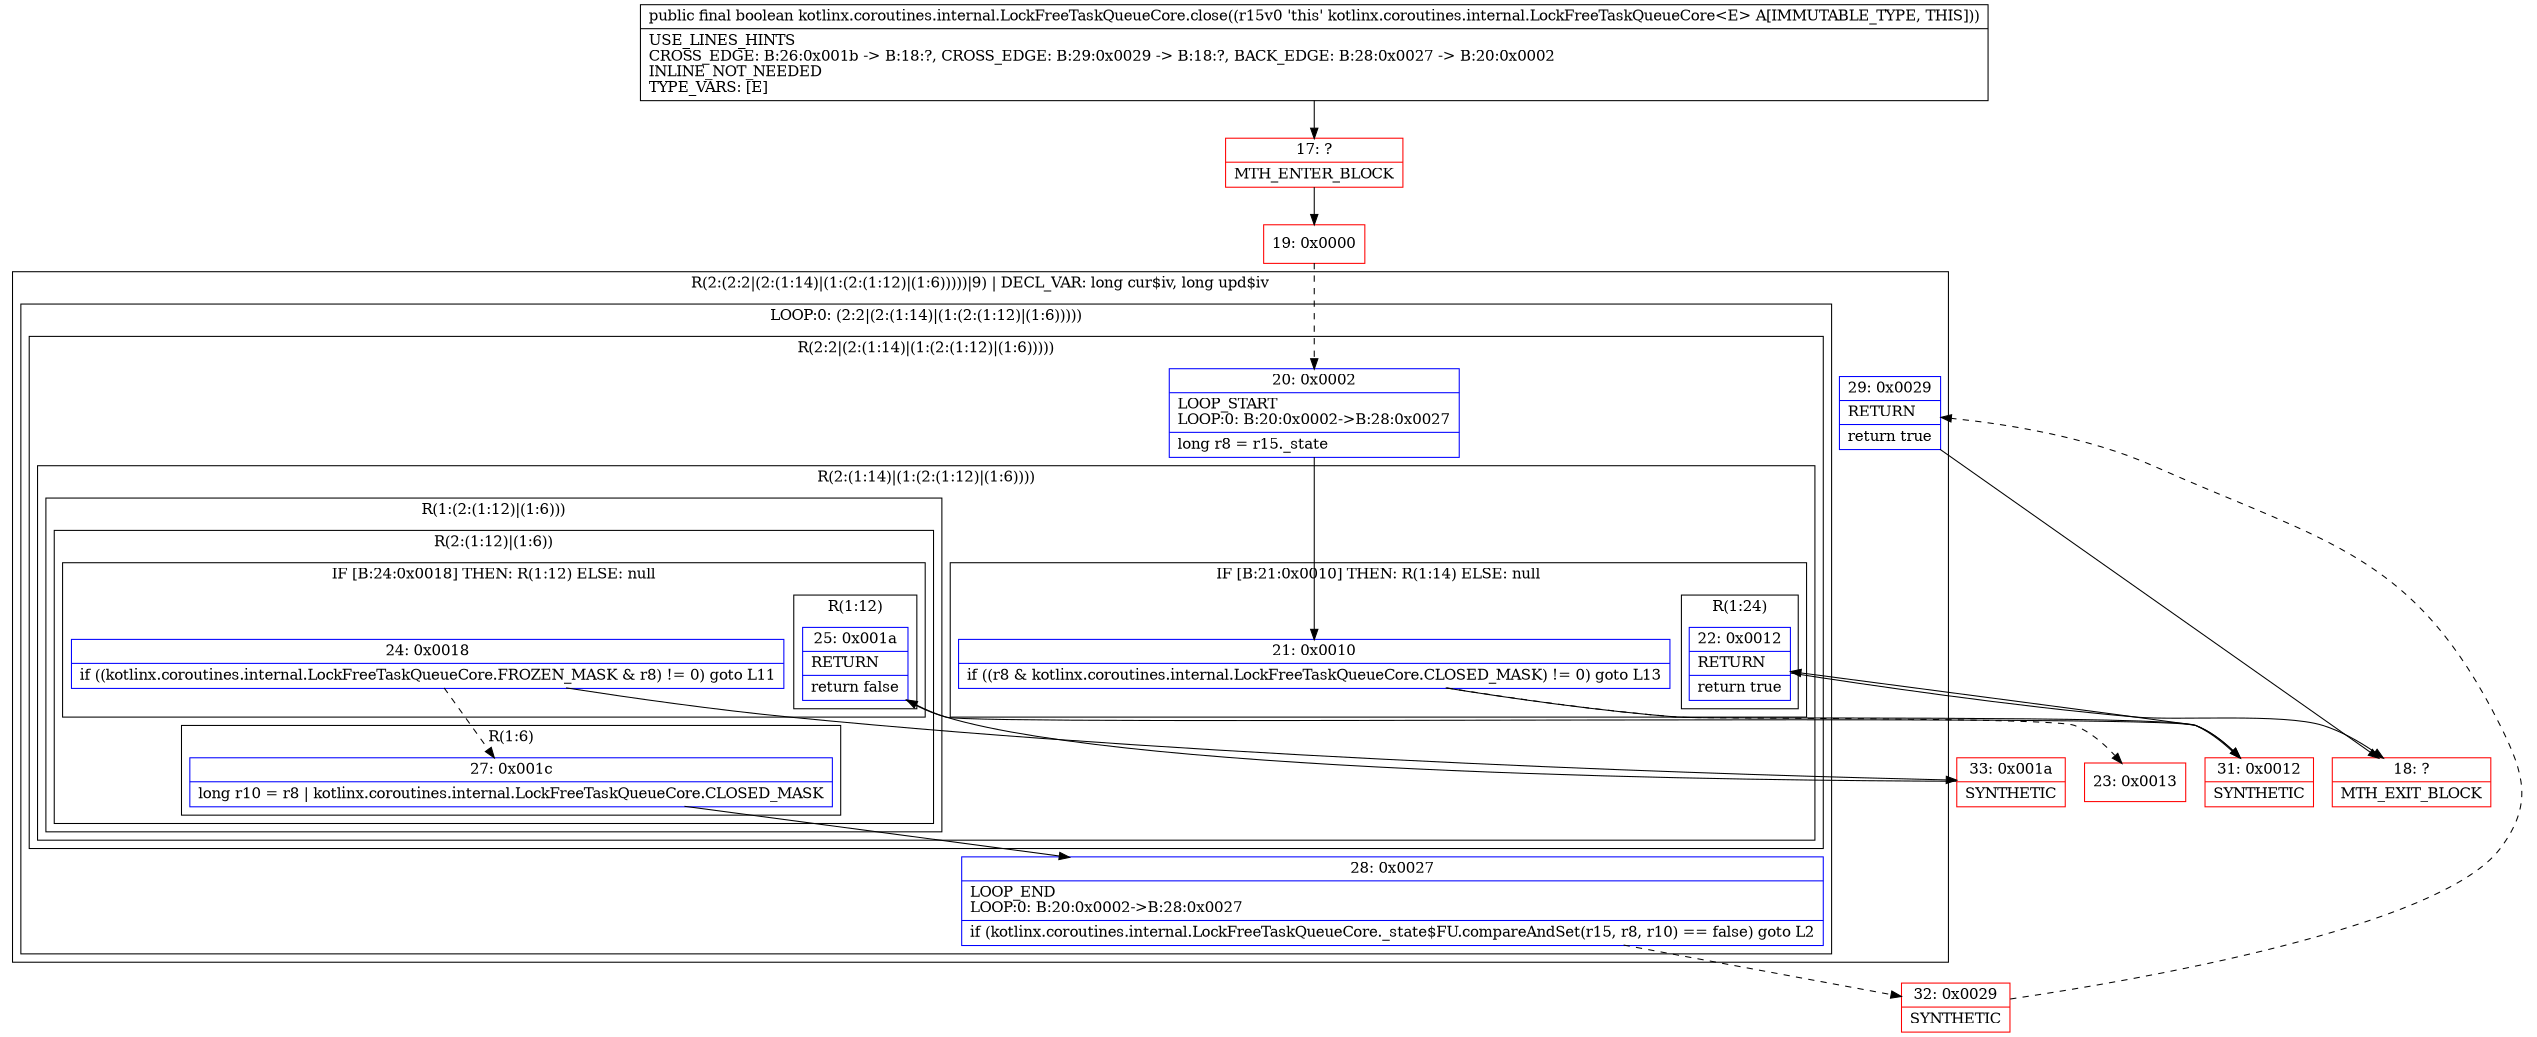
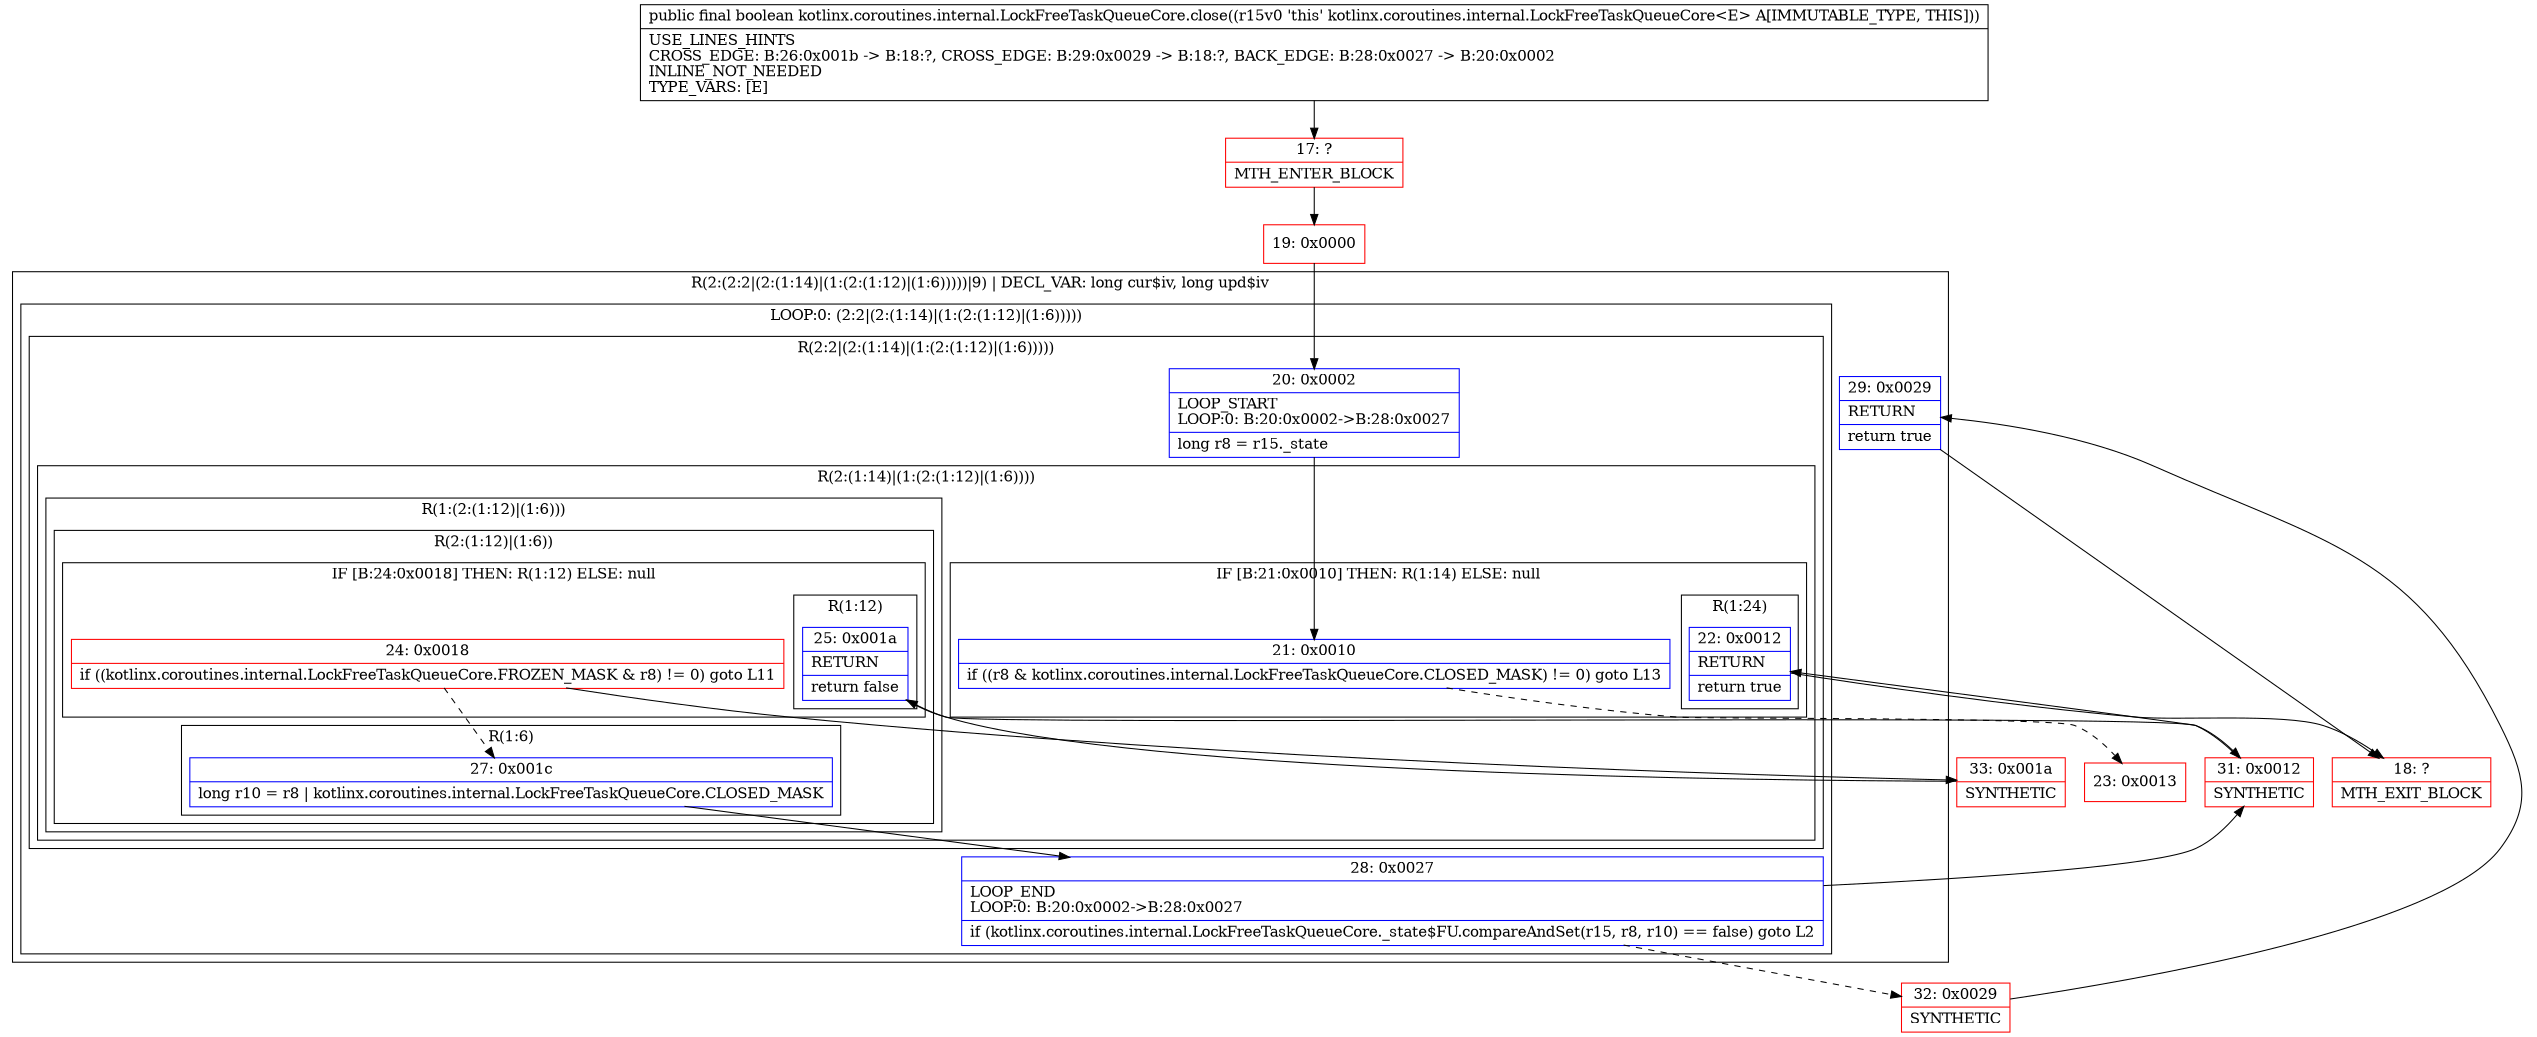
(1314, 311) -> (1314, 311)
(428, 664) -> (428, 664)
(1842, 718) -> (2037, 872)
(2499, 724) -> (2499, 724)
